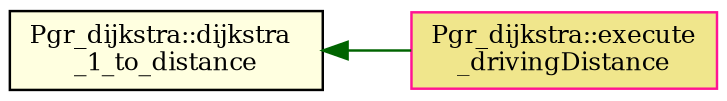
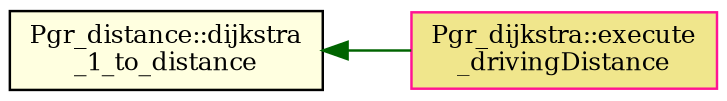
(166, 51) -> (166, 51)
